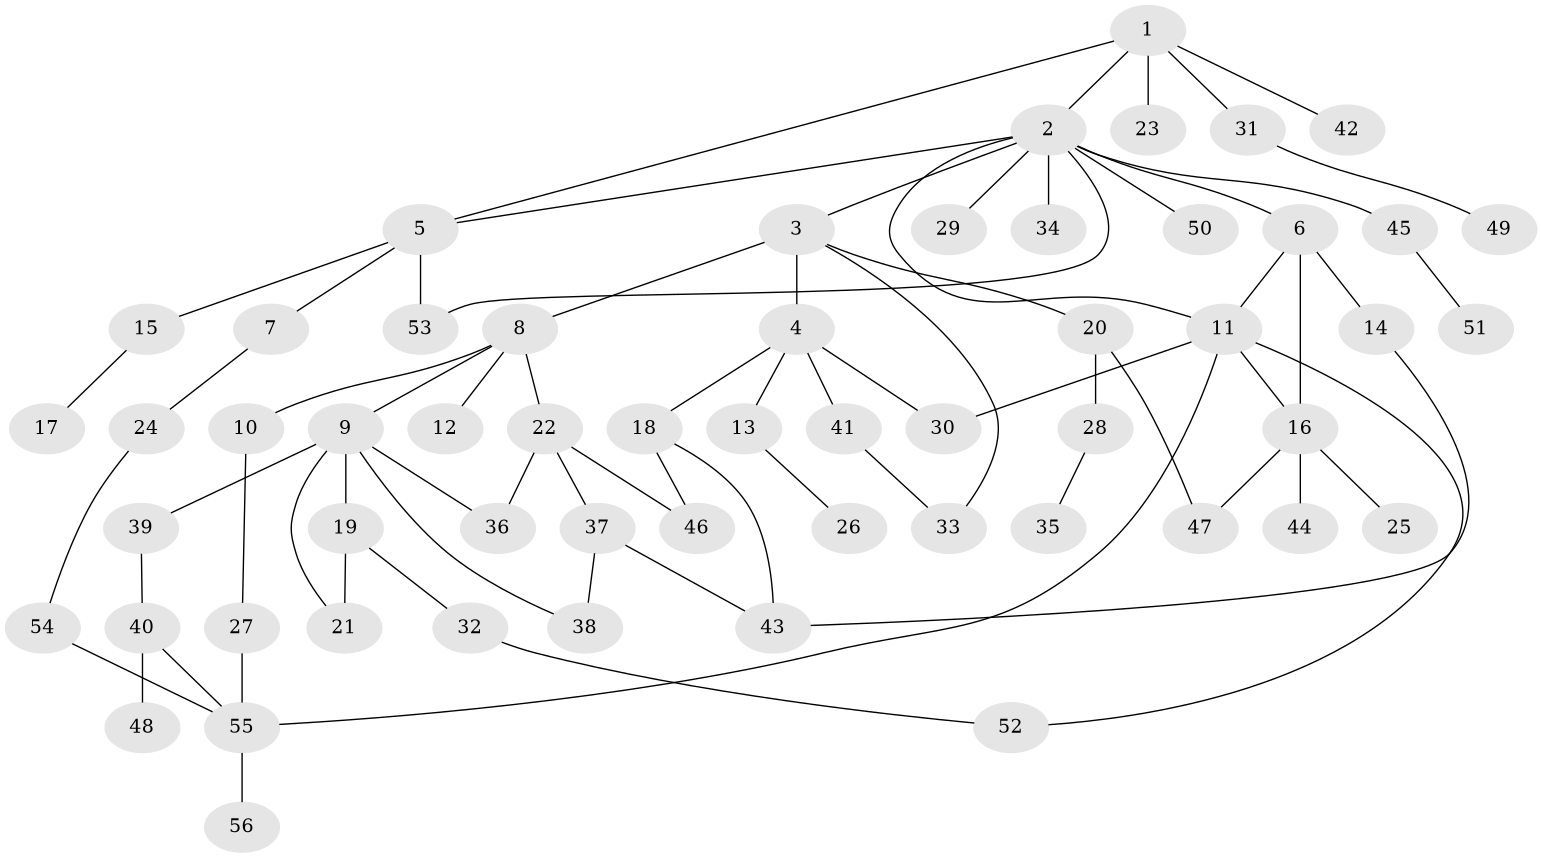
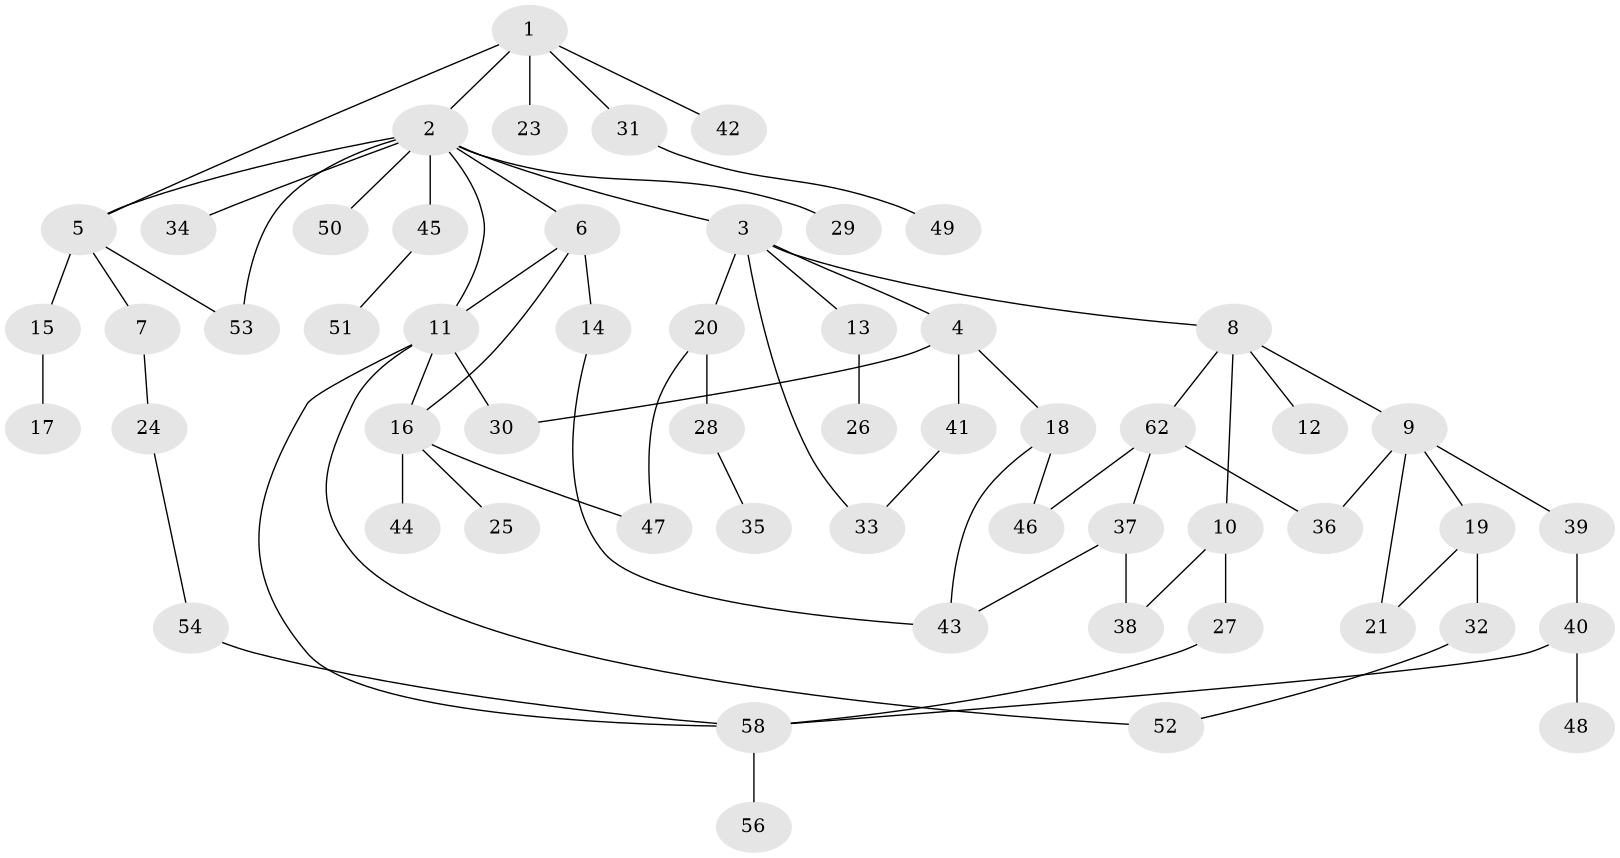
(770, 379) -> (802, 280)
(545, 429) -> (1158, 429)
(443, 549) -> (1176, 578)
(242, 728) -> (754, 728)
